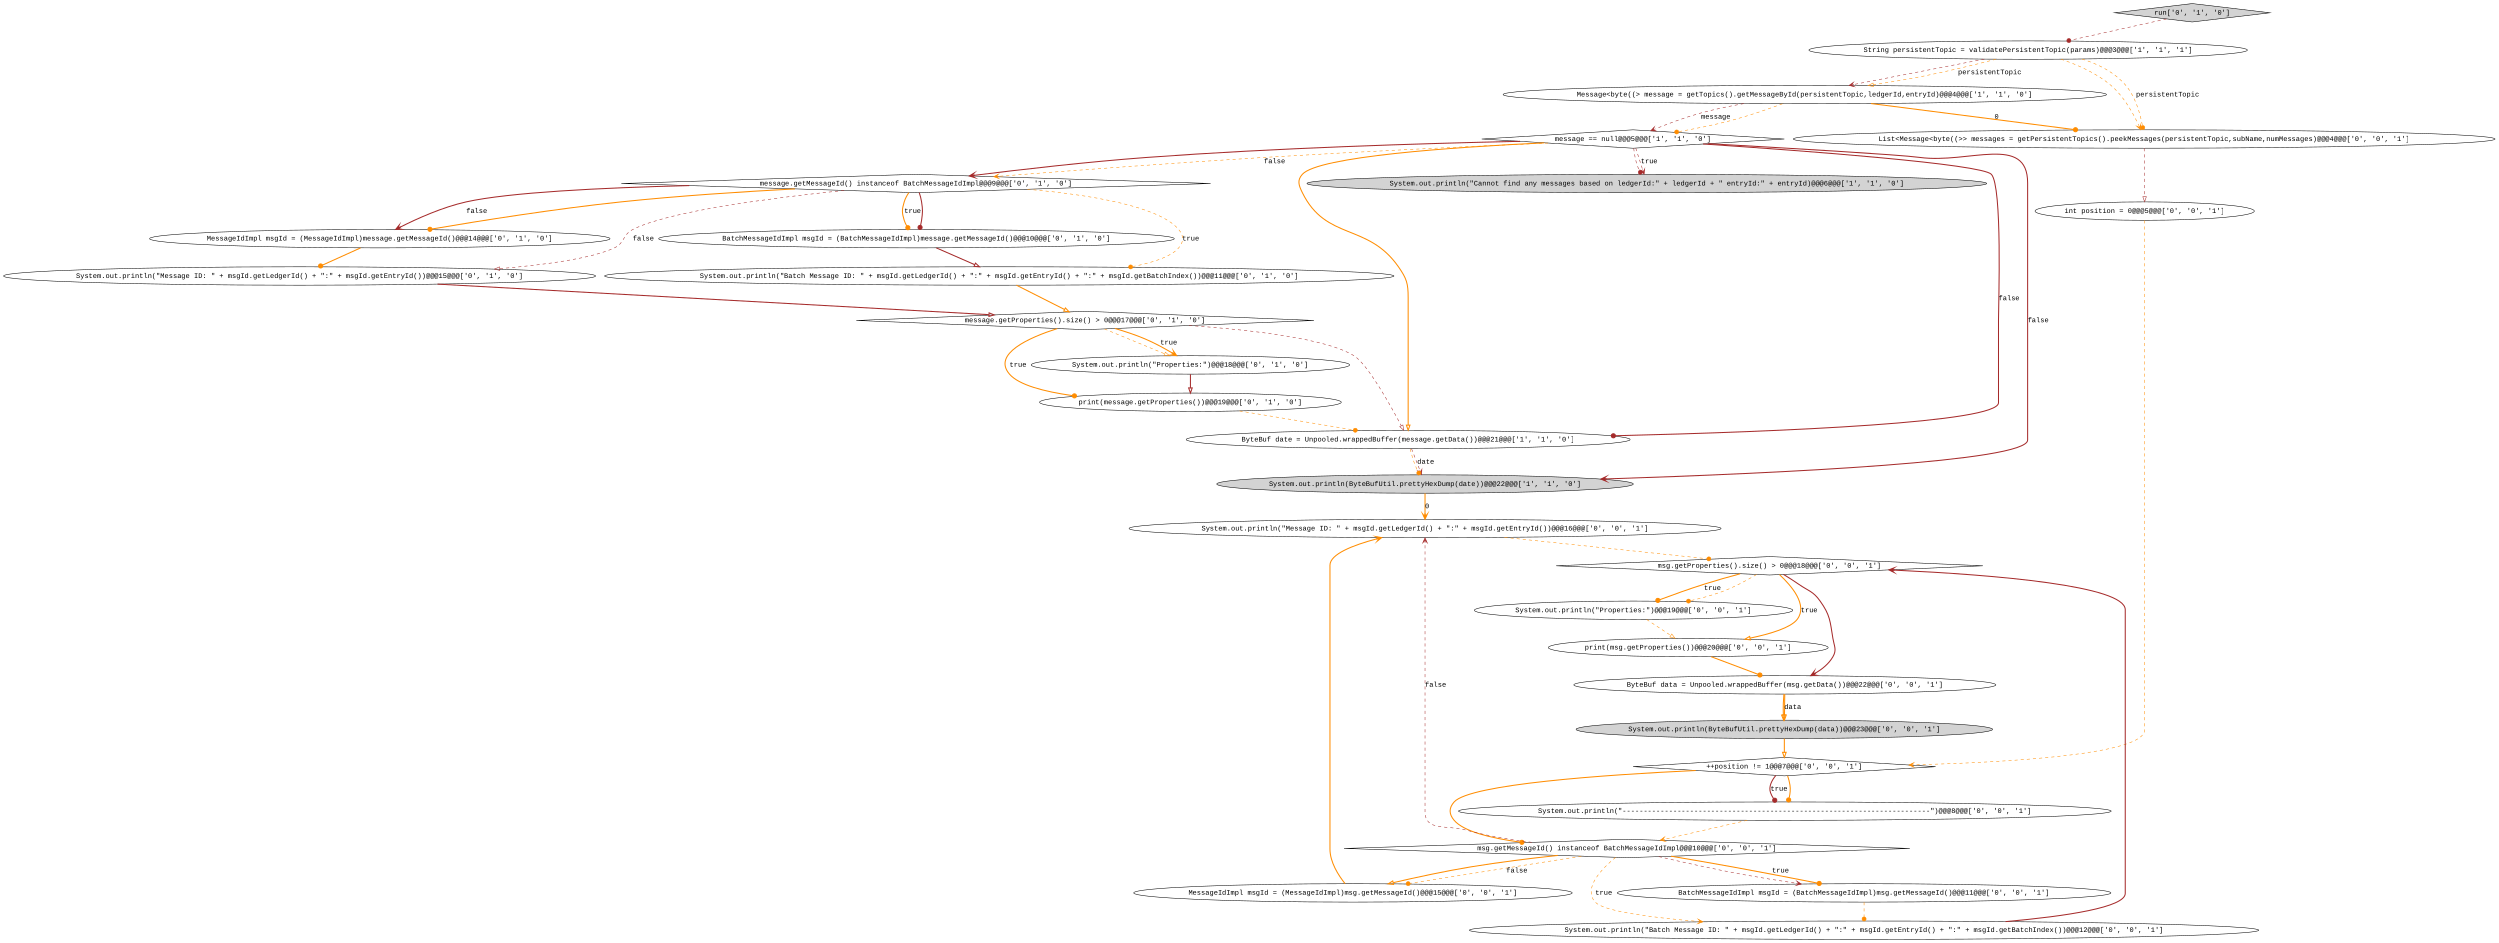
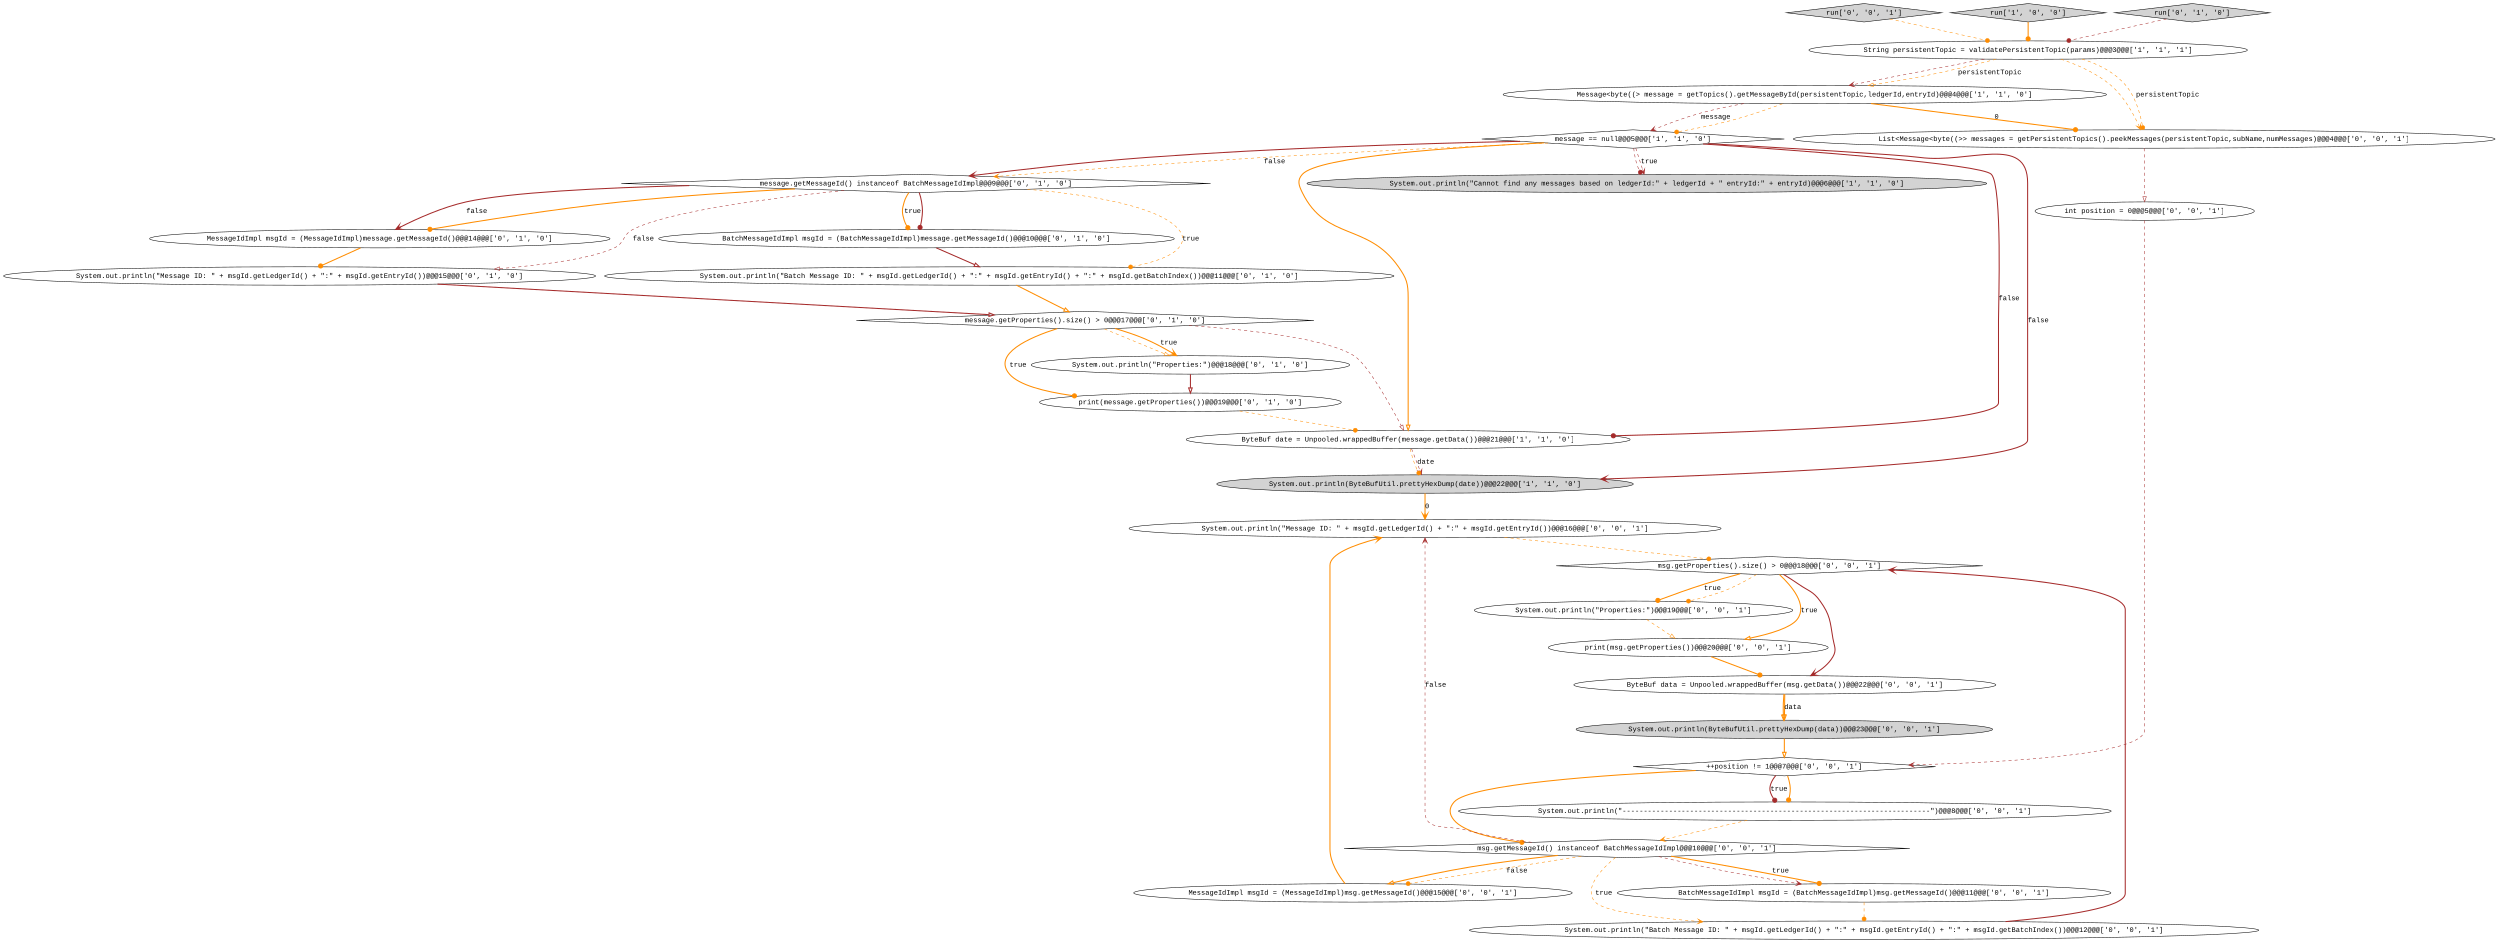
none -> (1864, 13)
none -> (2028, 13)
(2145, 594) -> (2145, 594)
